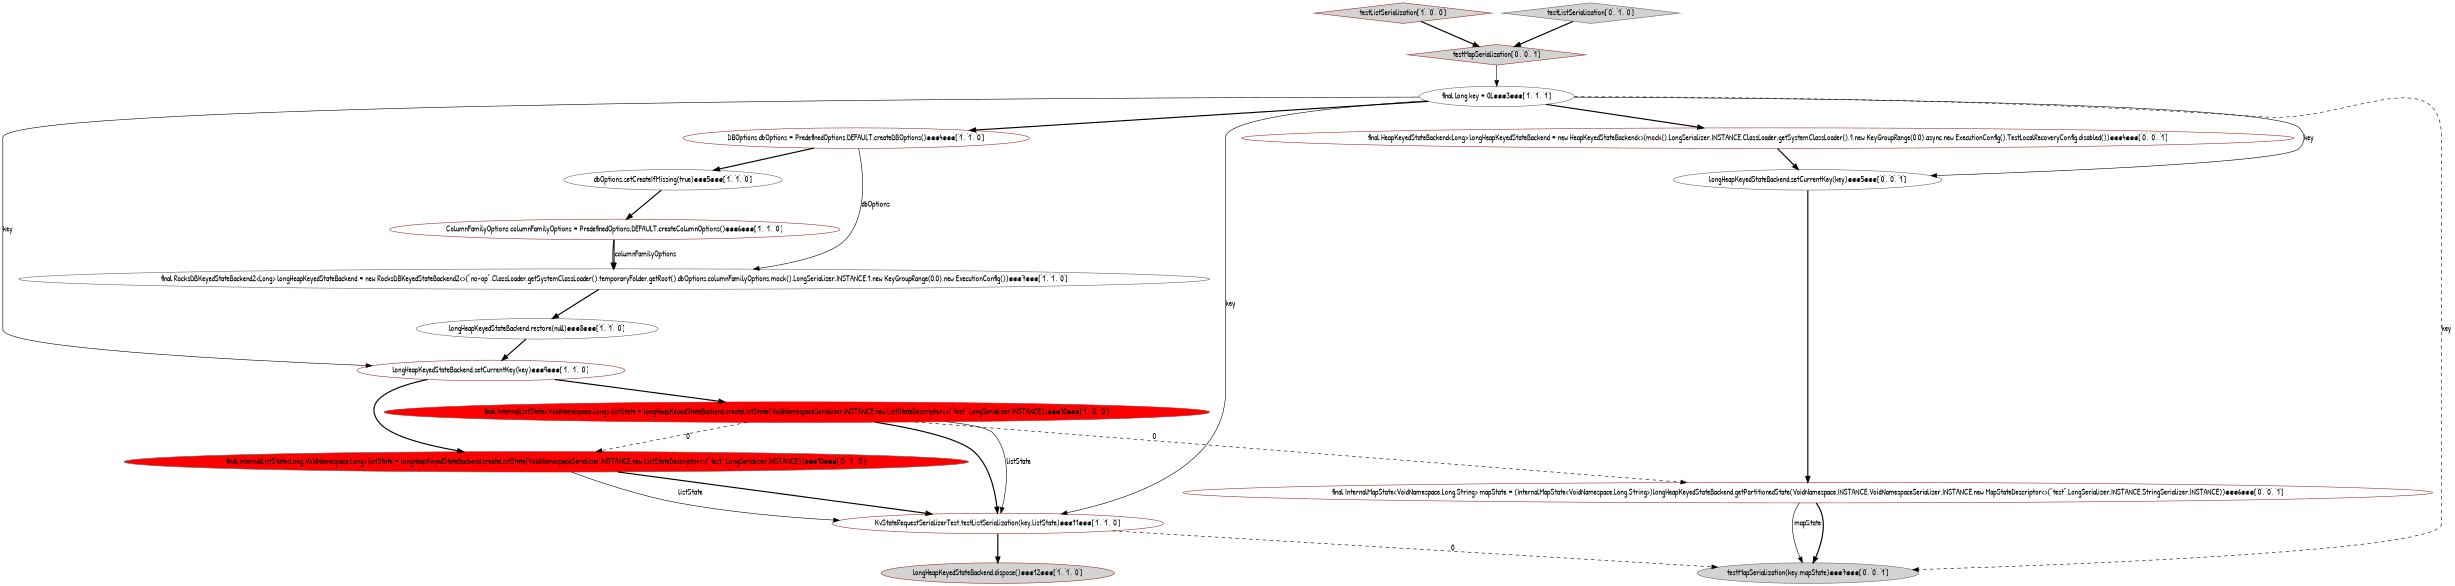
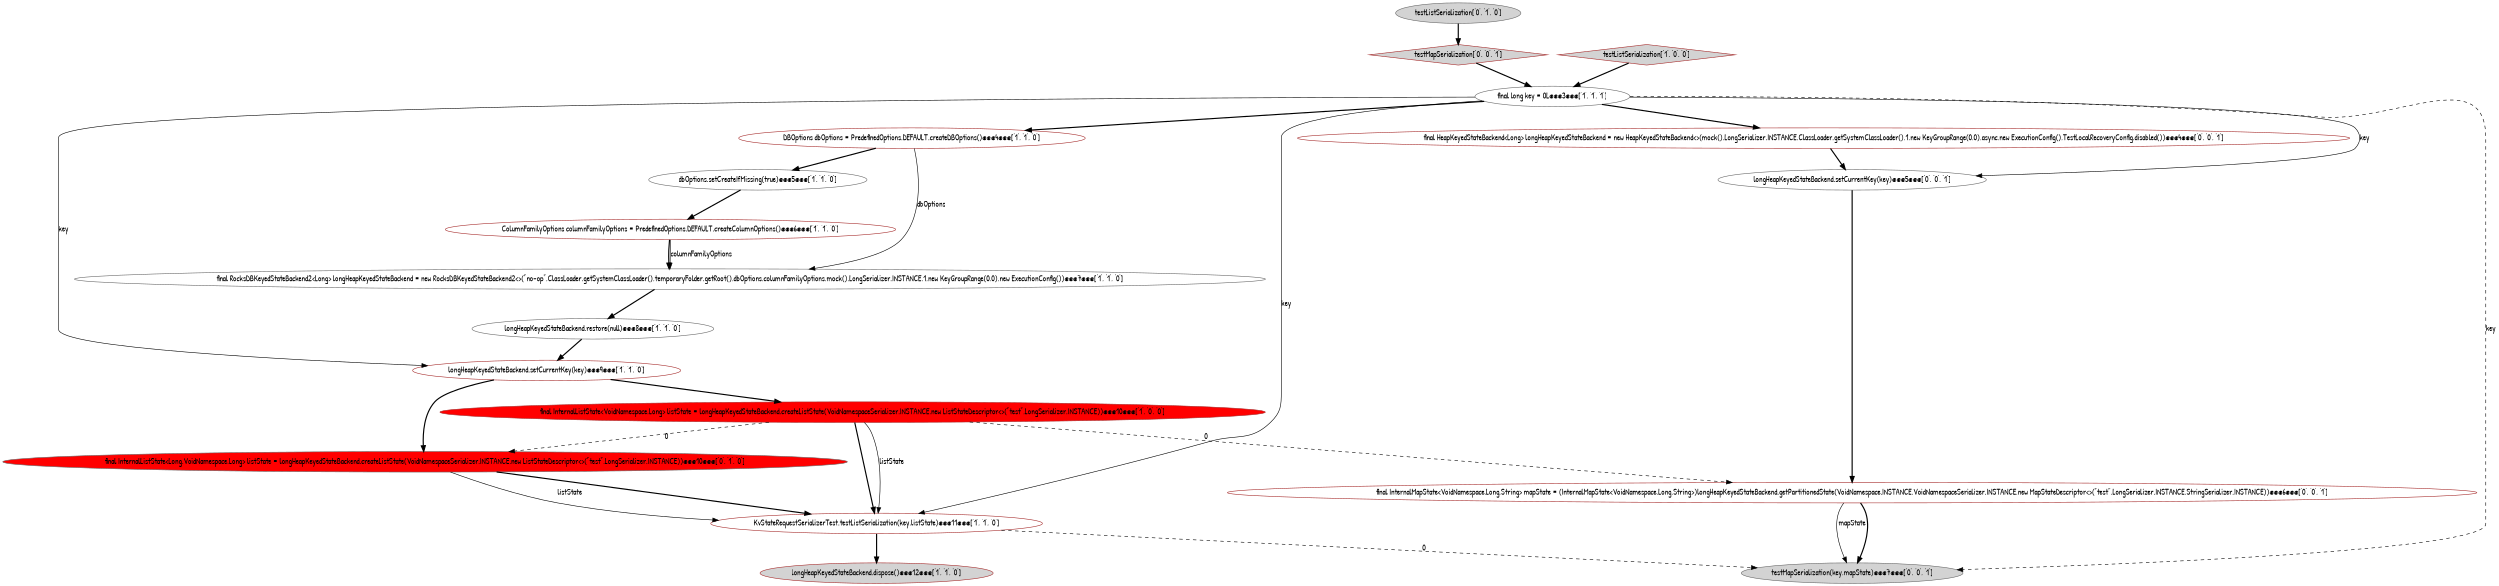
(1591, 13) -> (1458, 13)
(1447, 33) -> (1604, 74)
(1497, 73) -> (1501, 74)
